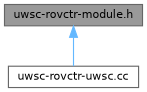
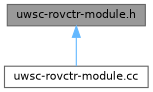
(74, 77) -> (76, 77)
